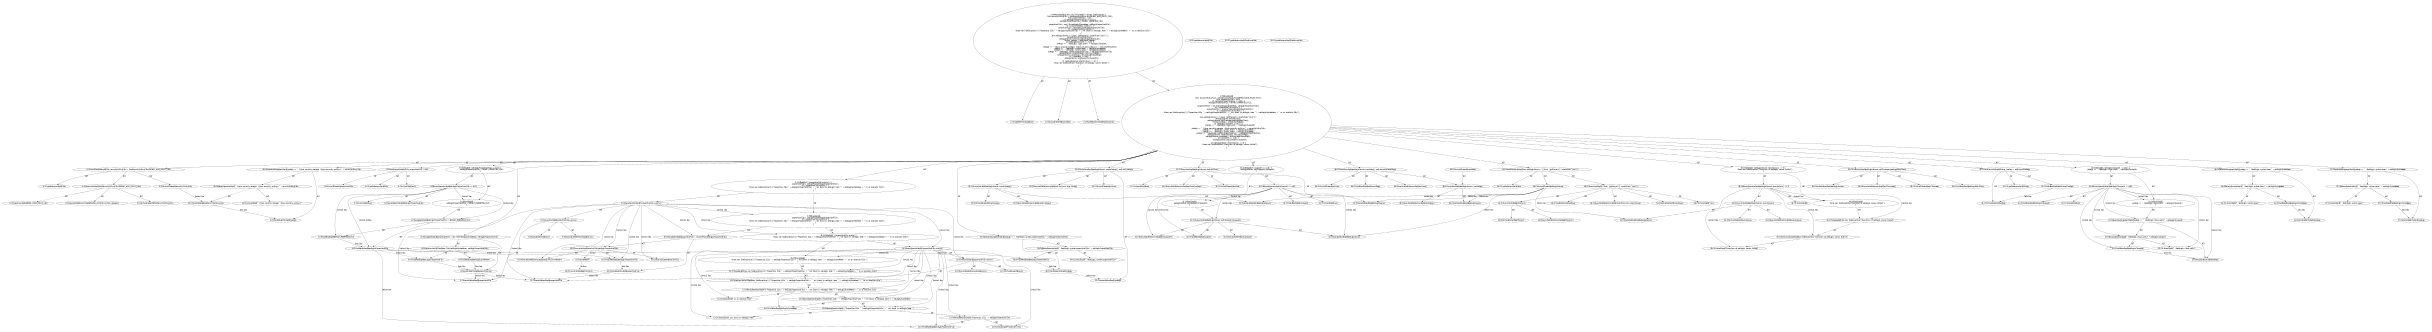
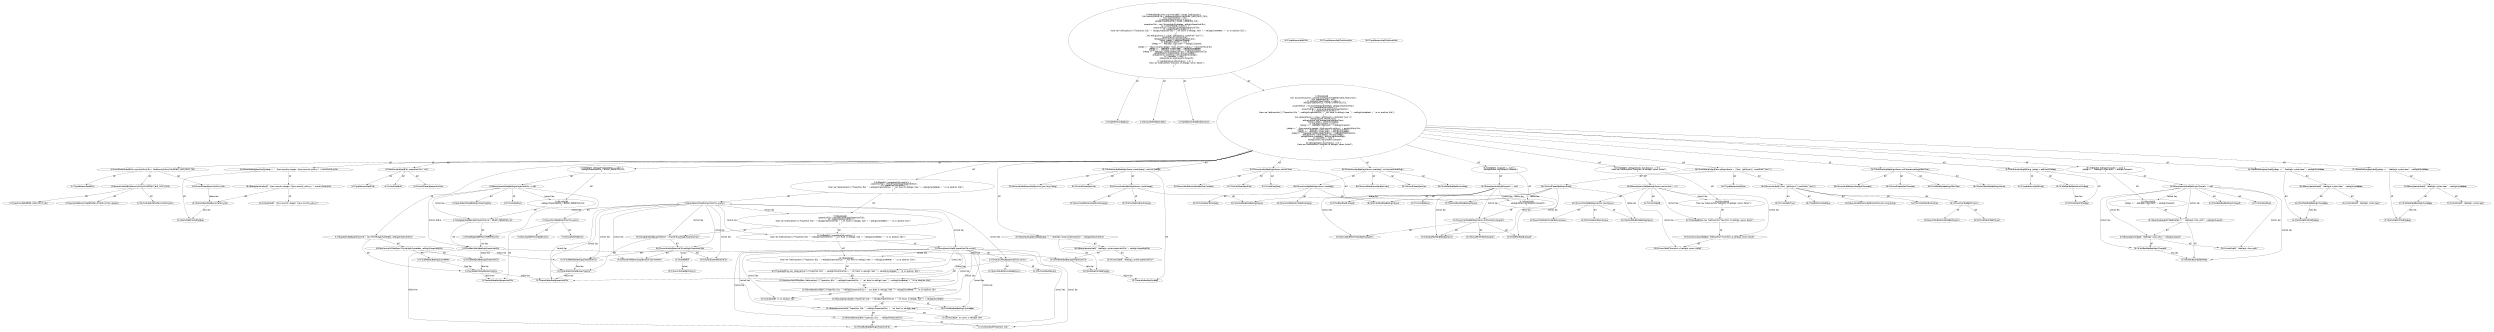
(1463, 178) -> (1259, 195)
(464, 229) -> (596, 217)
